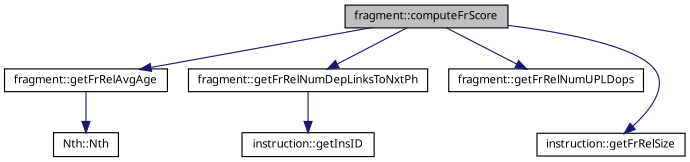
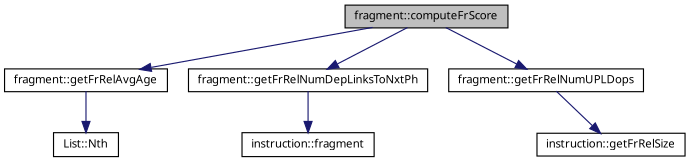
(617, 48) -> (574, 108)
(86, 145) -> (86, 145)
(308, 145) -> (308, 145)
